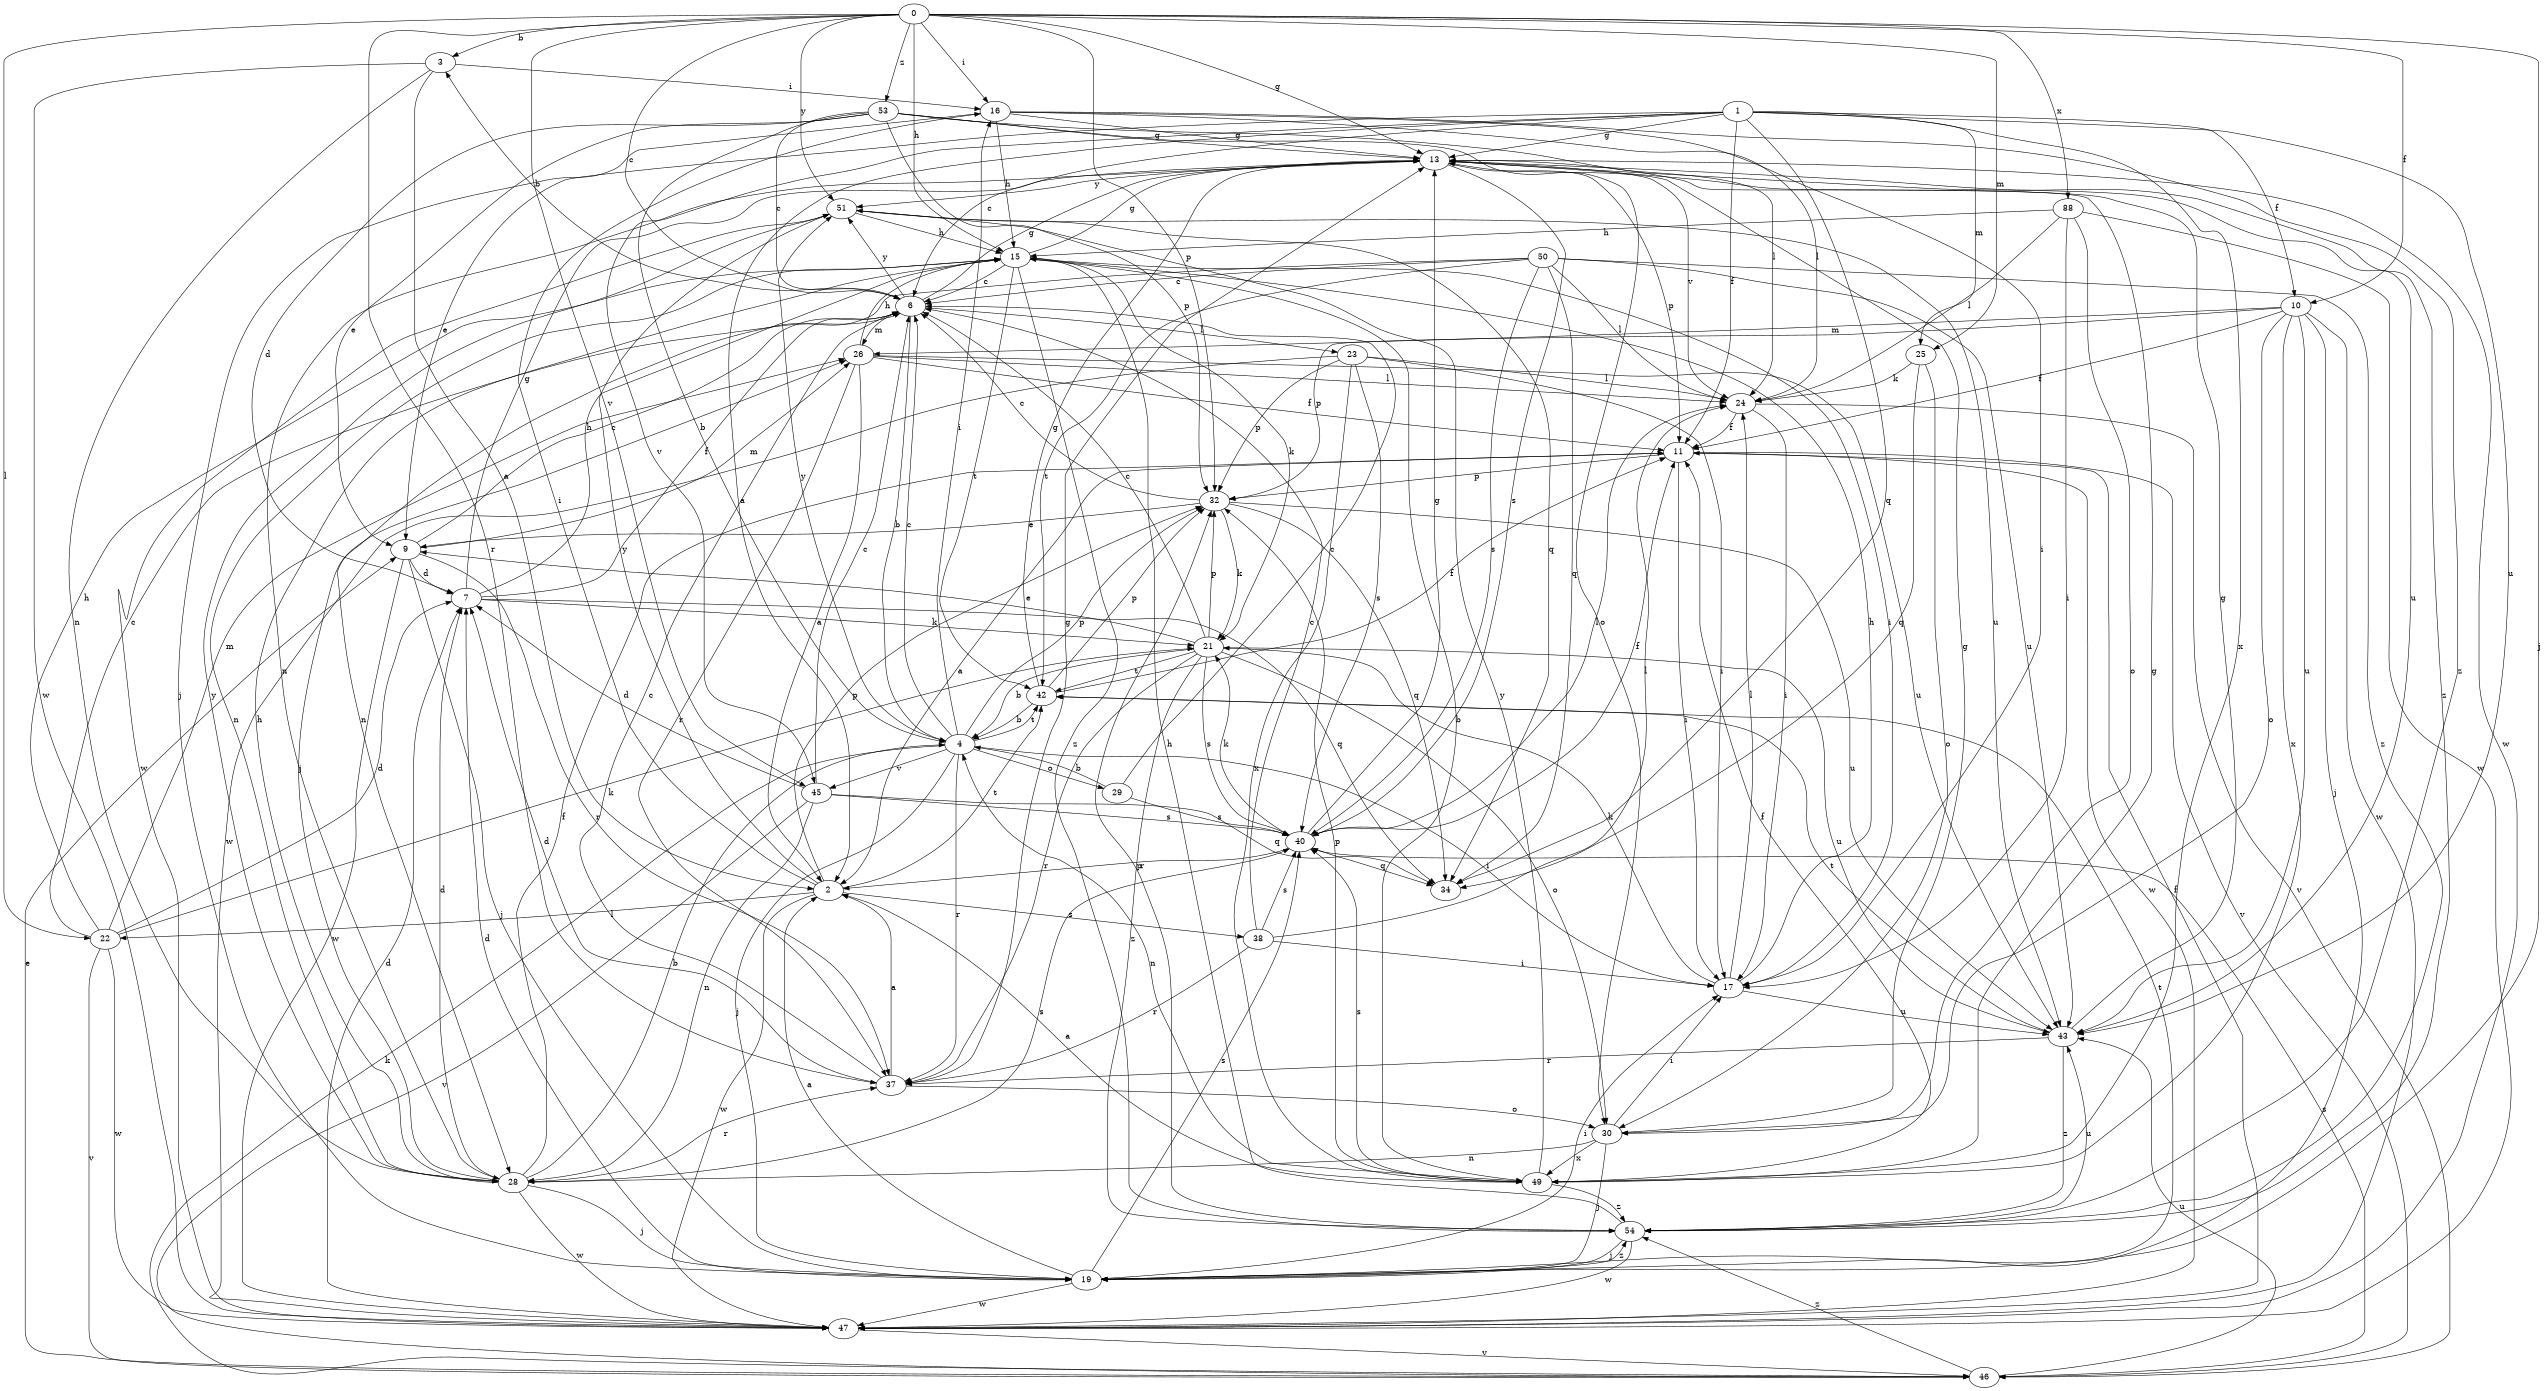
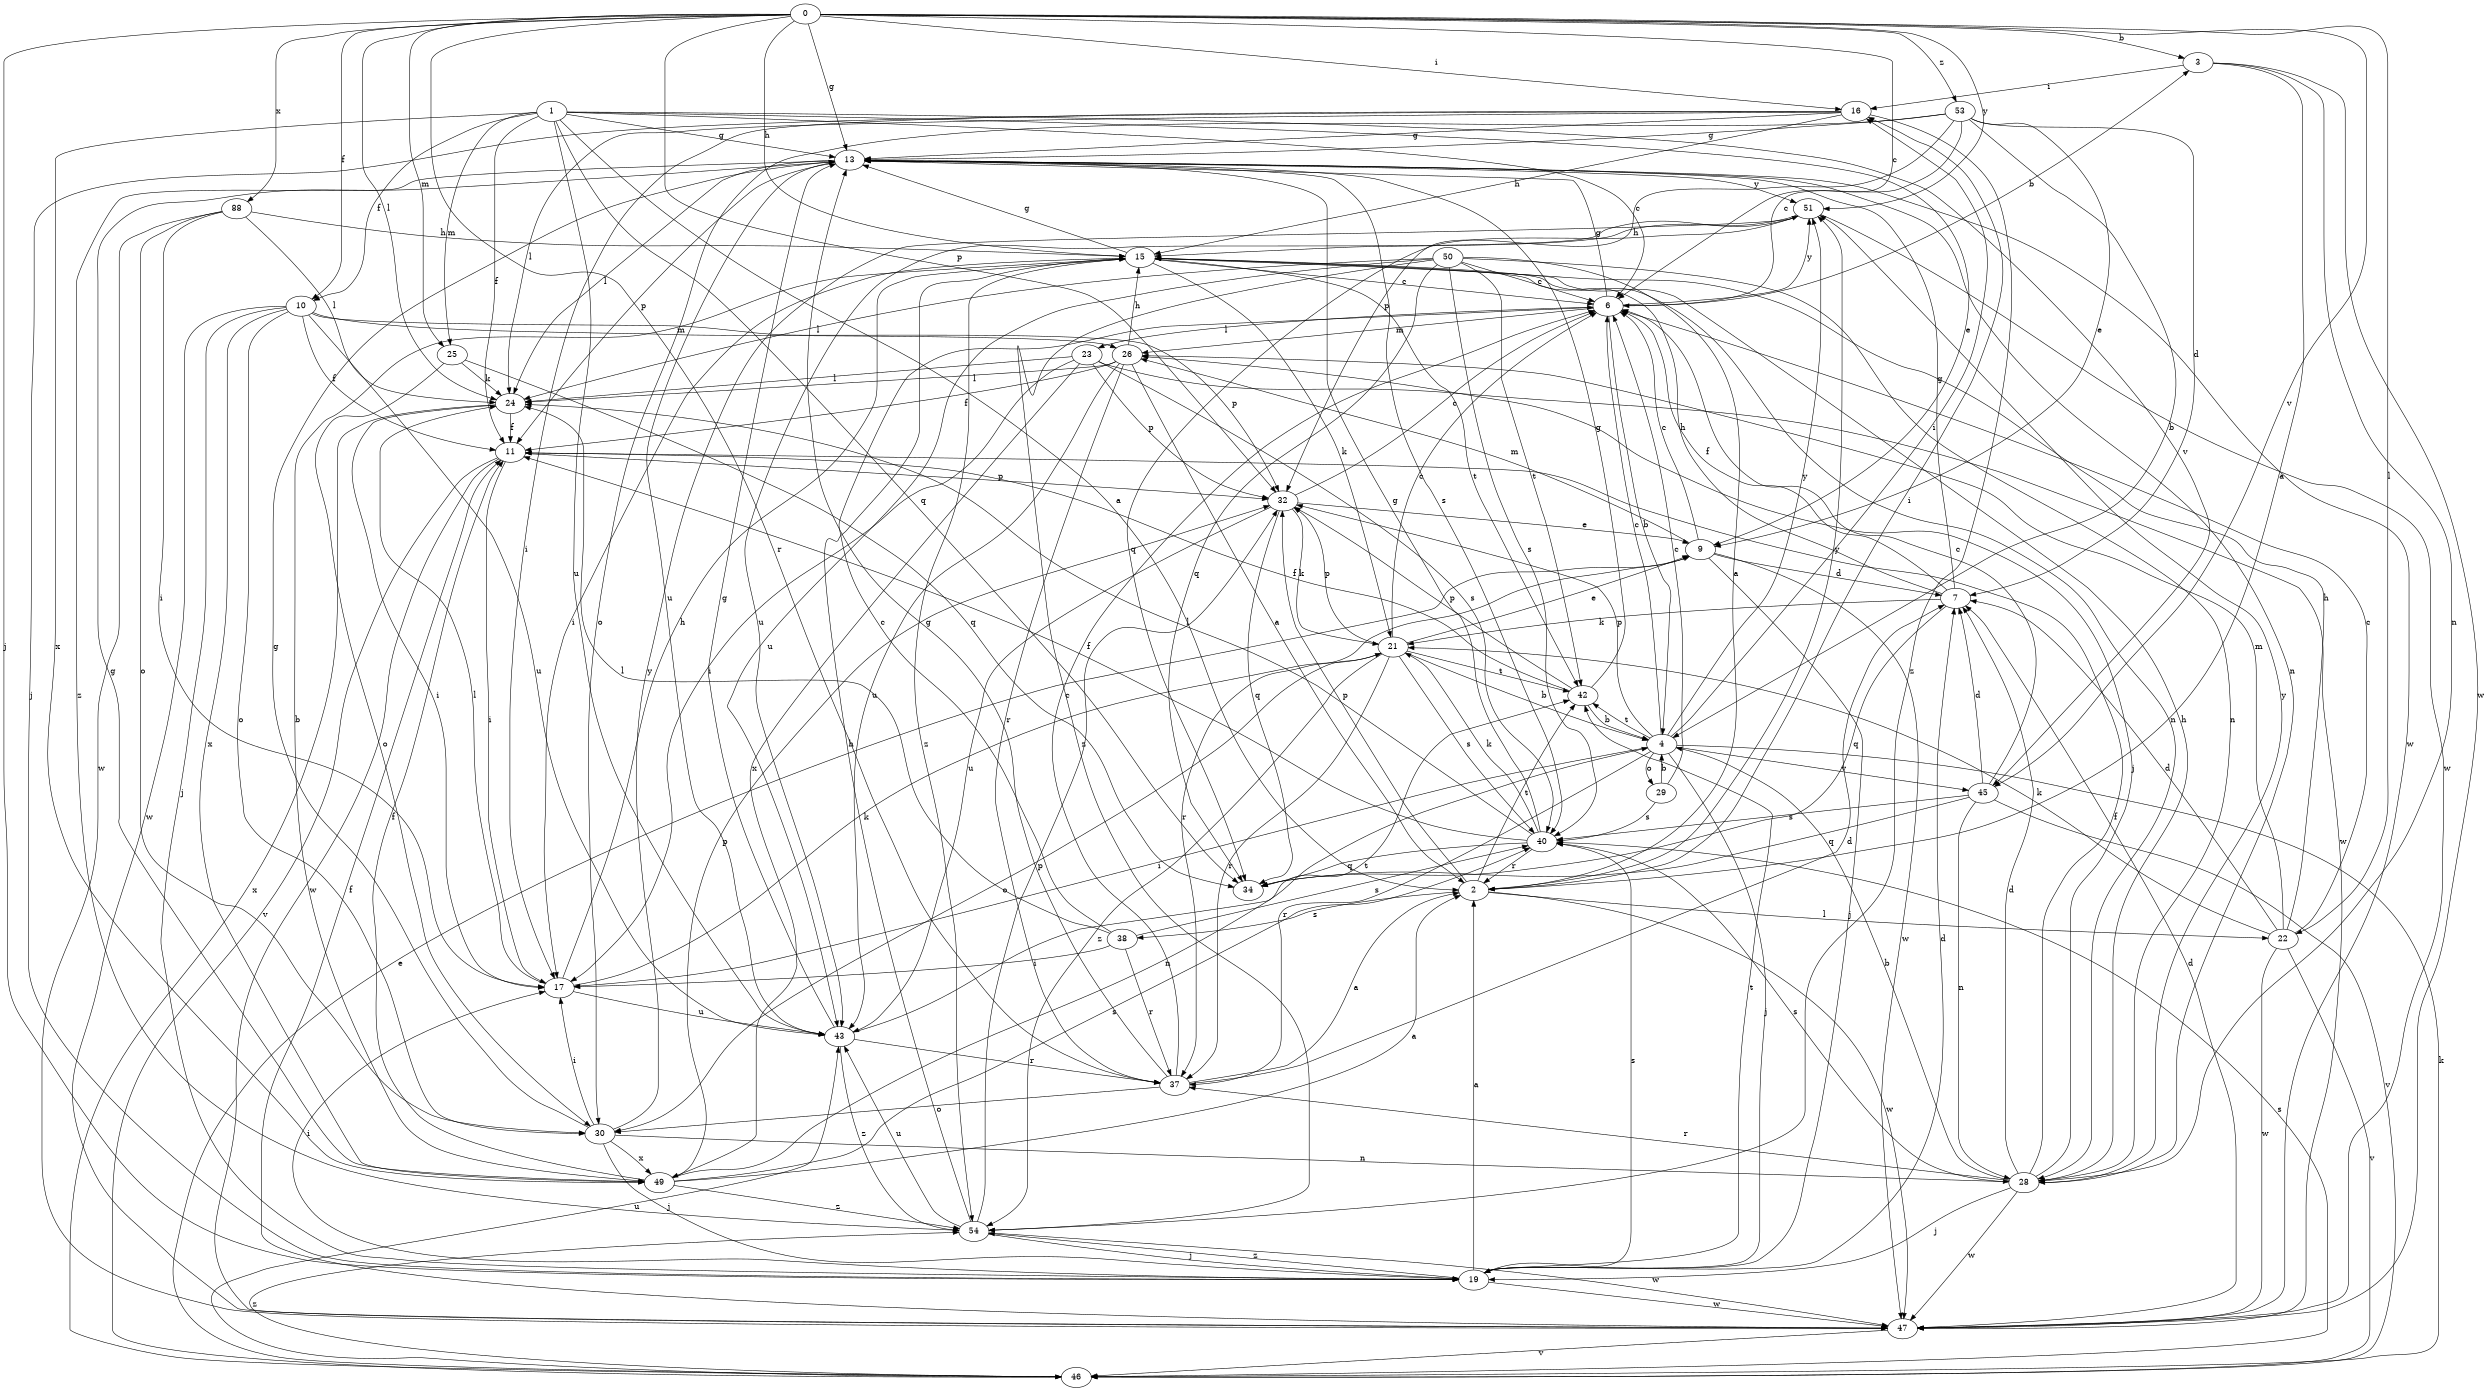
(1463, 146) -> (378, 42)
(1691, 282) -> (605, 282)
(1456, 465) -> (851, 271)
(1115, 474) -> (1736, 532)
(1743, 669) -> none
(2300, 891) -> (255, 891)
